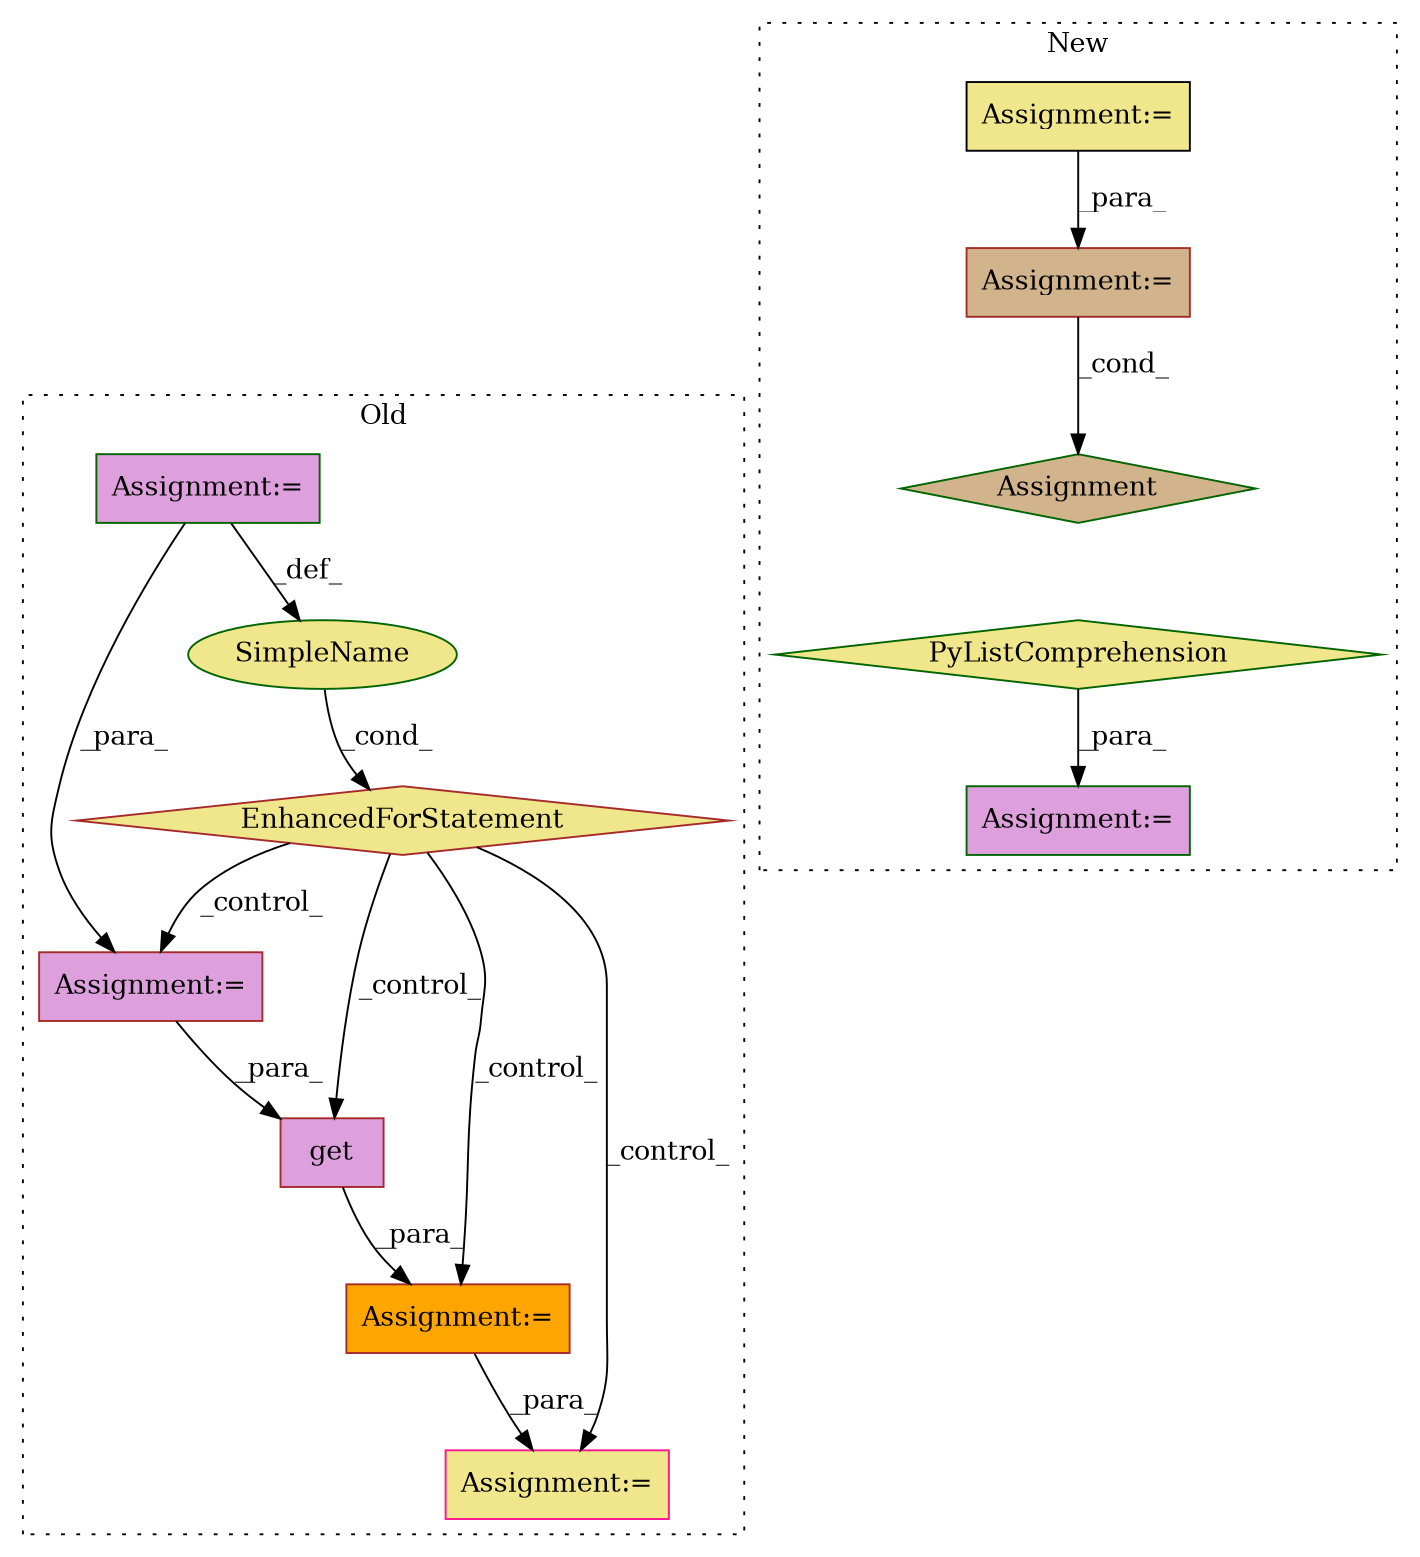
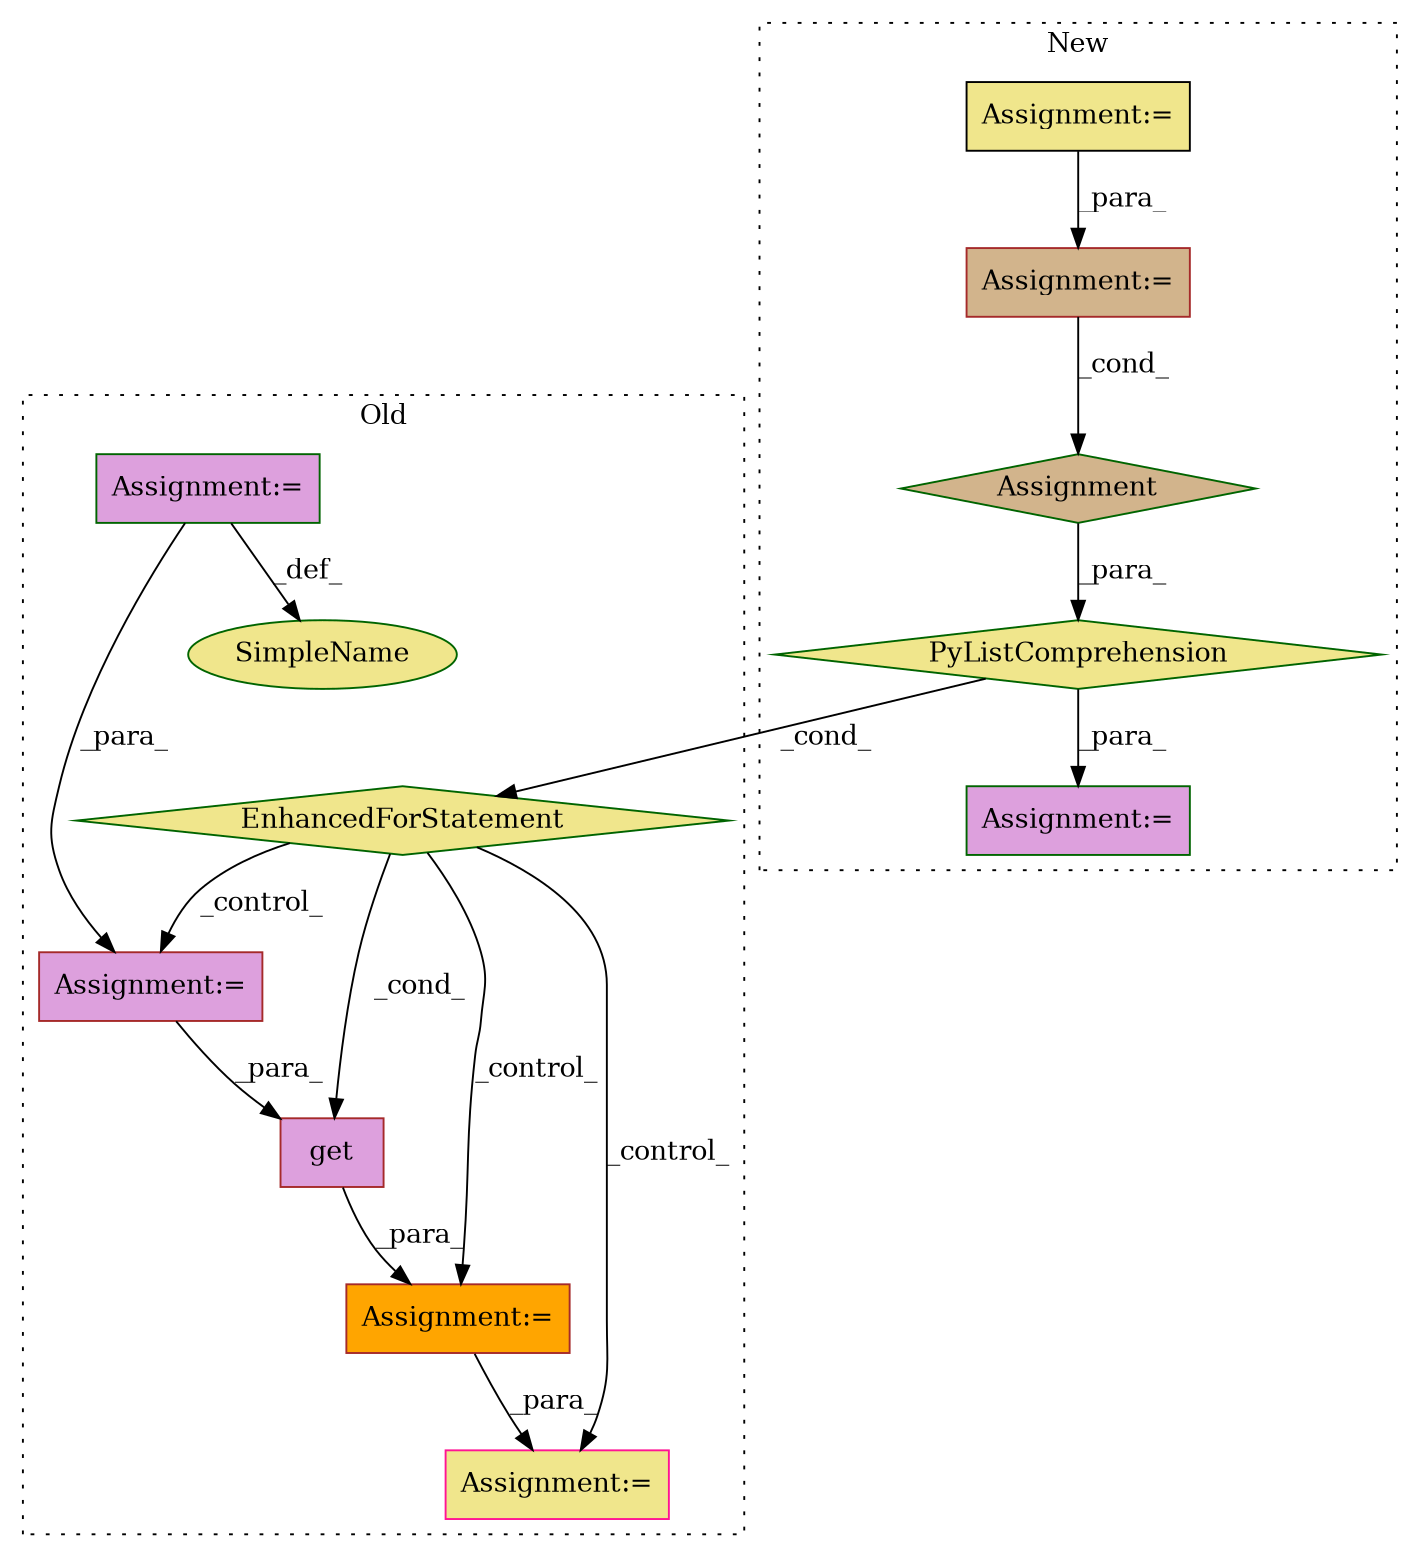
none -> (1078, 562)
(334, 735) -> (774, 729)
(403, 821) -> (403, 821)
(420, 987) -> (420, 987)
